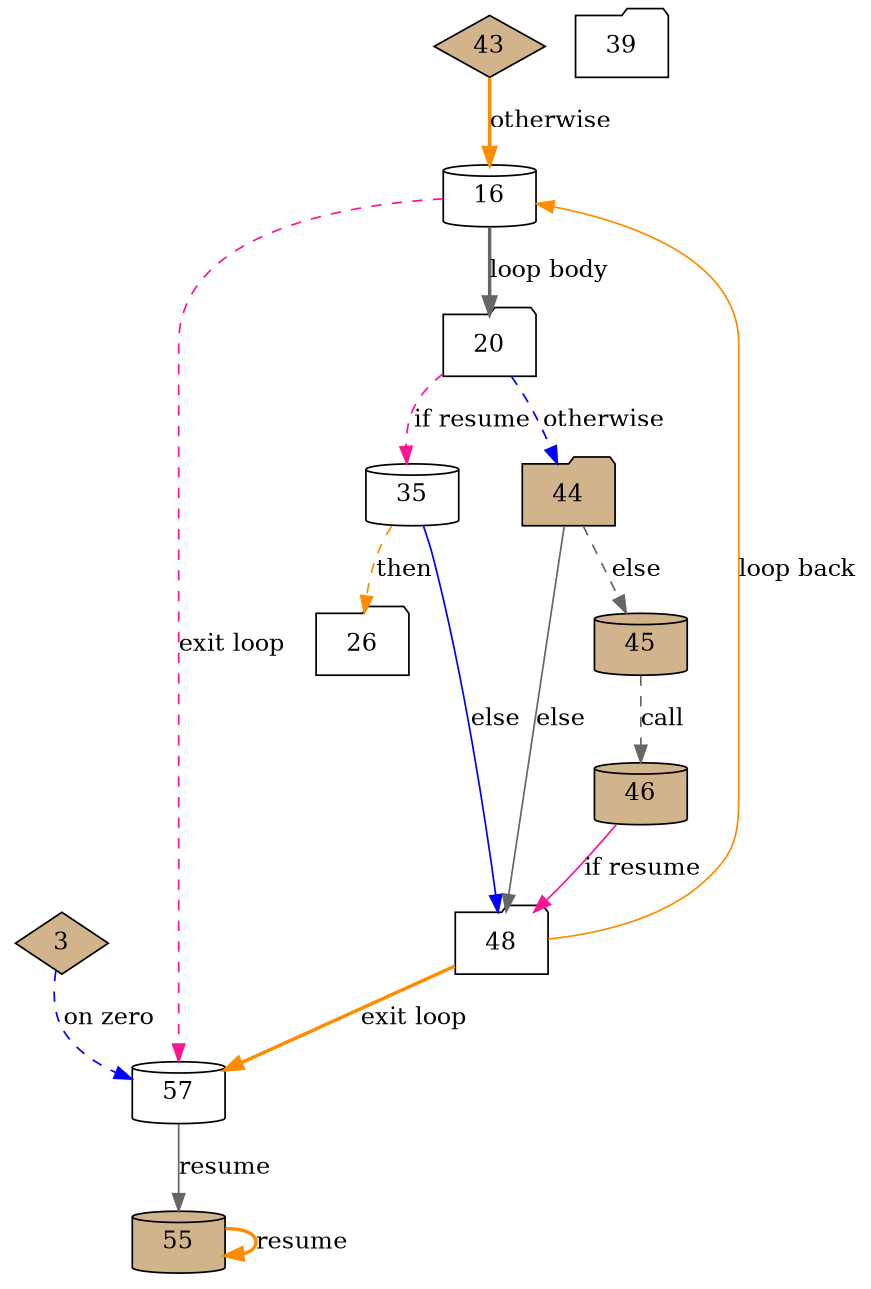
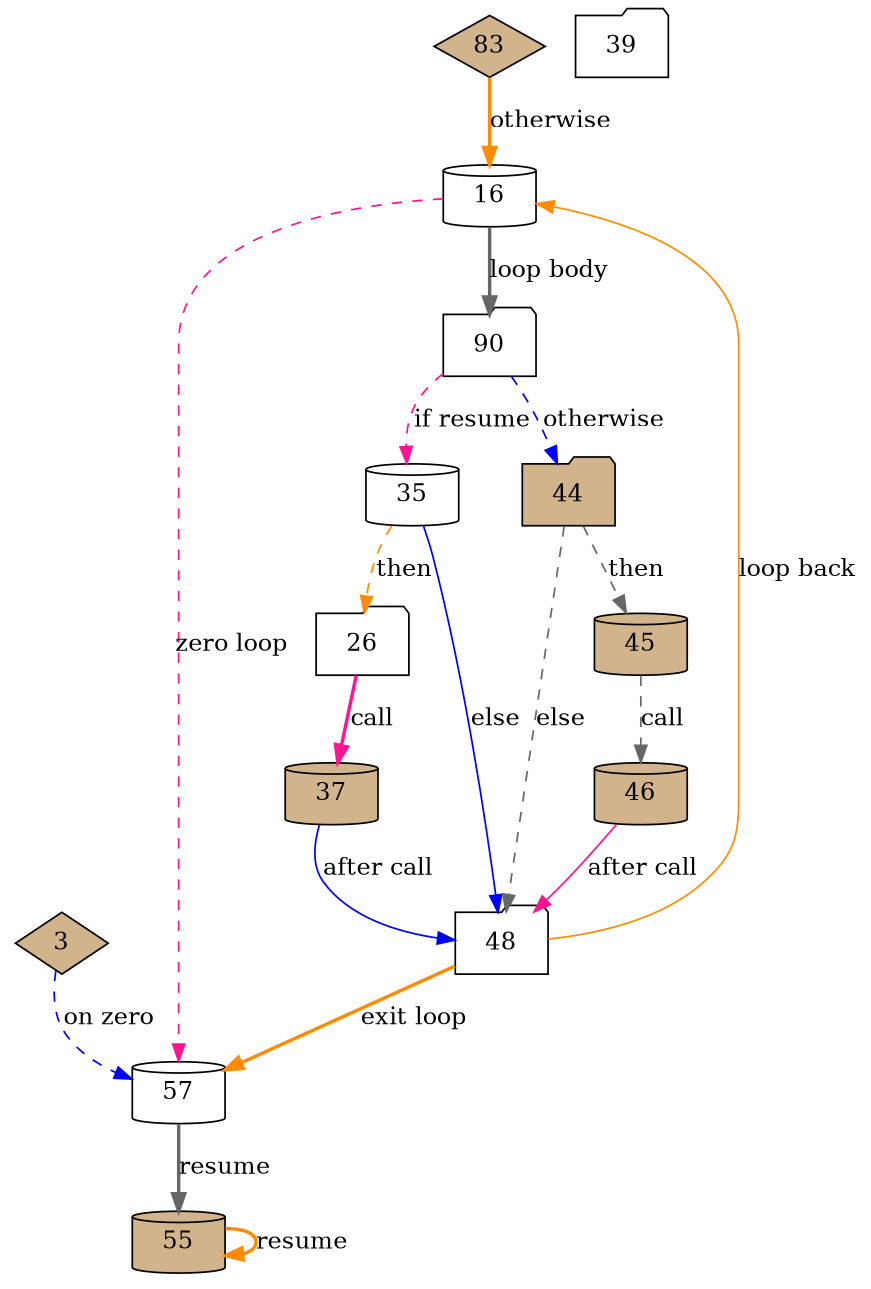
(490, 46) -> (490, 46)
(490, 345) -> (490, 345)
(637, 570) -> (637, 570)
(232, 644) -> (232, 644)
(536, 710) -> (536, 710)
none -> (332, 794)
(643, 868) -> (643, 868)
(179, 1159) -> (179, 1159)
